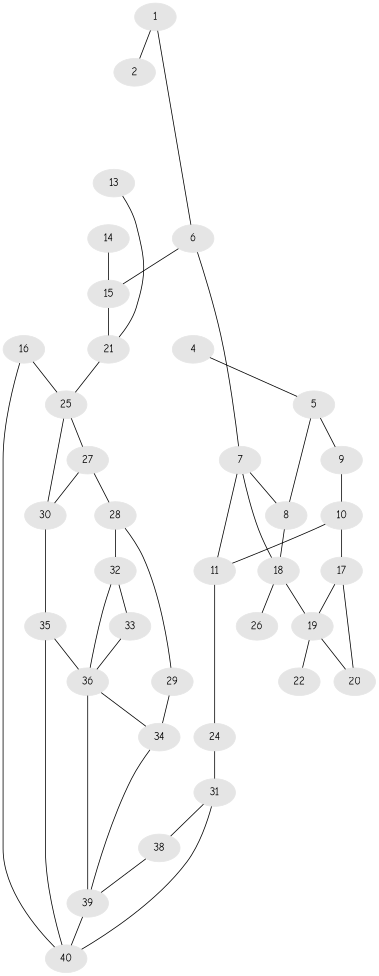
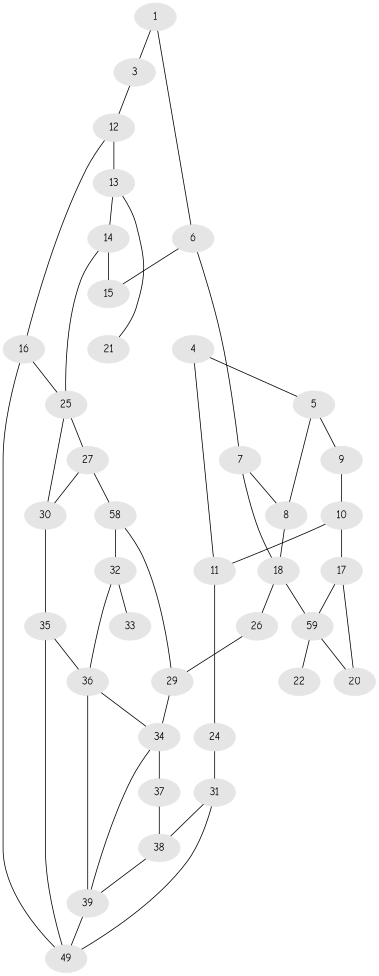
(135, 72) -> (135, 72)
none -> (114, 128)
none -> (111, 211)
(108, 322) -> none
(87, 377) -> (71, 318)
(115, 516) -> (115, 516)
(227, 516) -> (204, 460)
(312, 626) -> (312, 626)
none -> (220, 651)
(109, 654) -> none
none -> (159, 793)
(66, 959) -> (66, 959)
